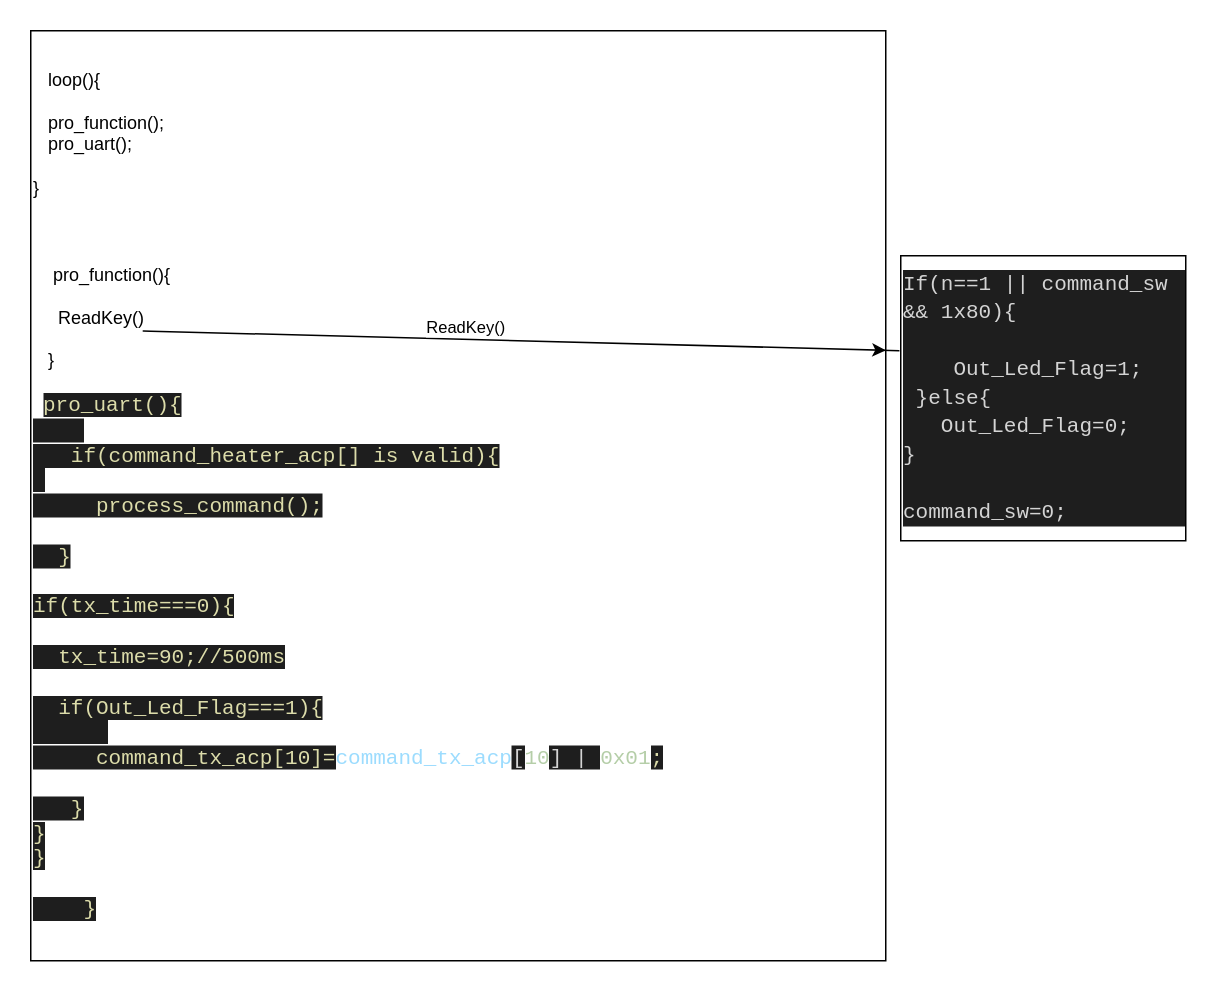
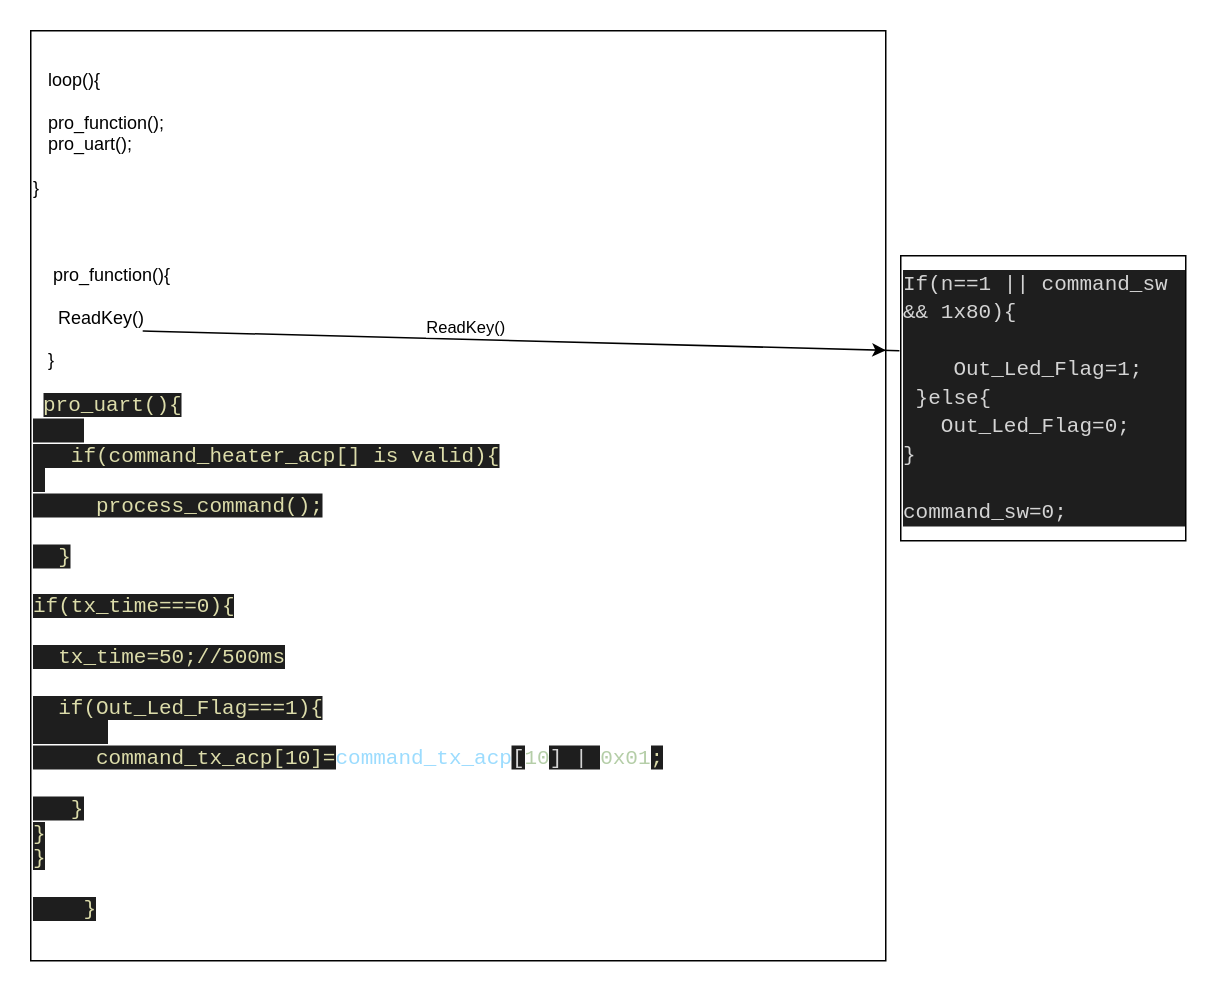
(251, 496) -> (251, 496)
